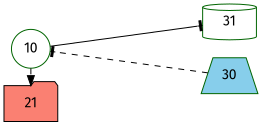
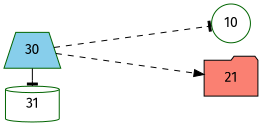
(124, 36) -> (32, 75)
(31, 72) -> (125, 63)
